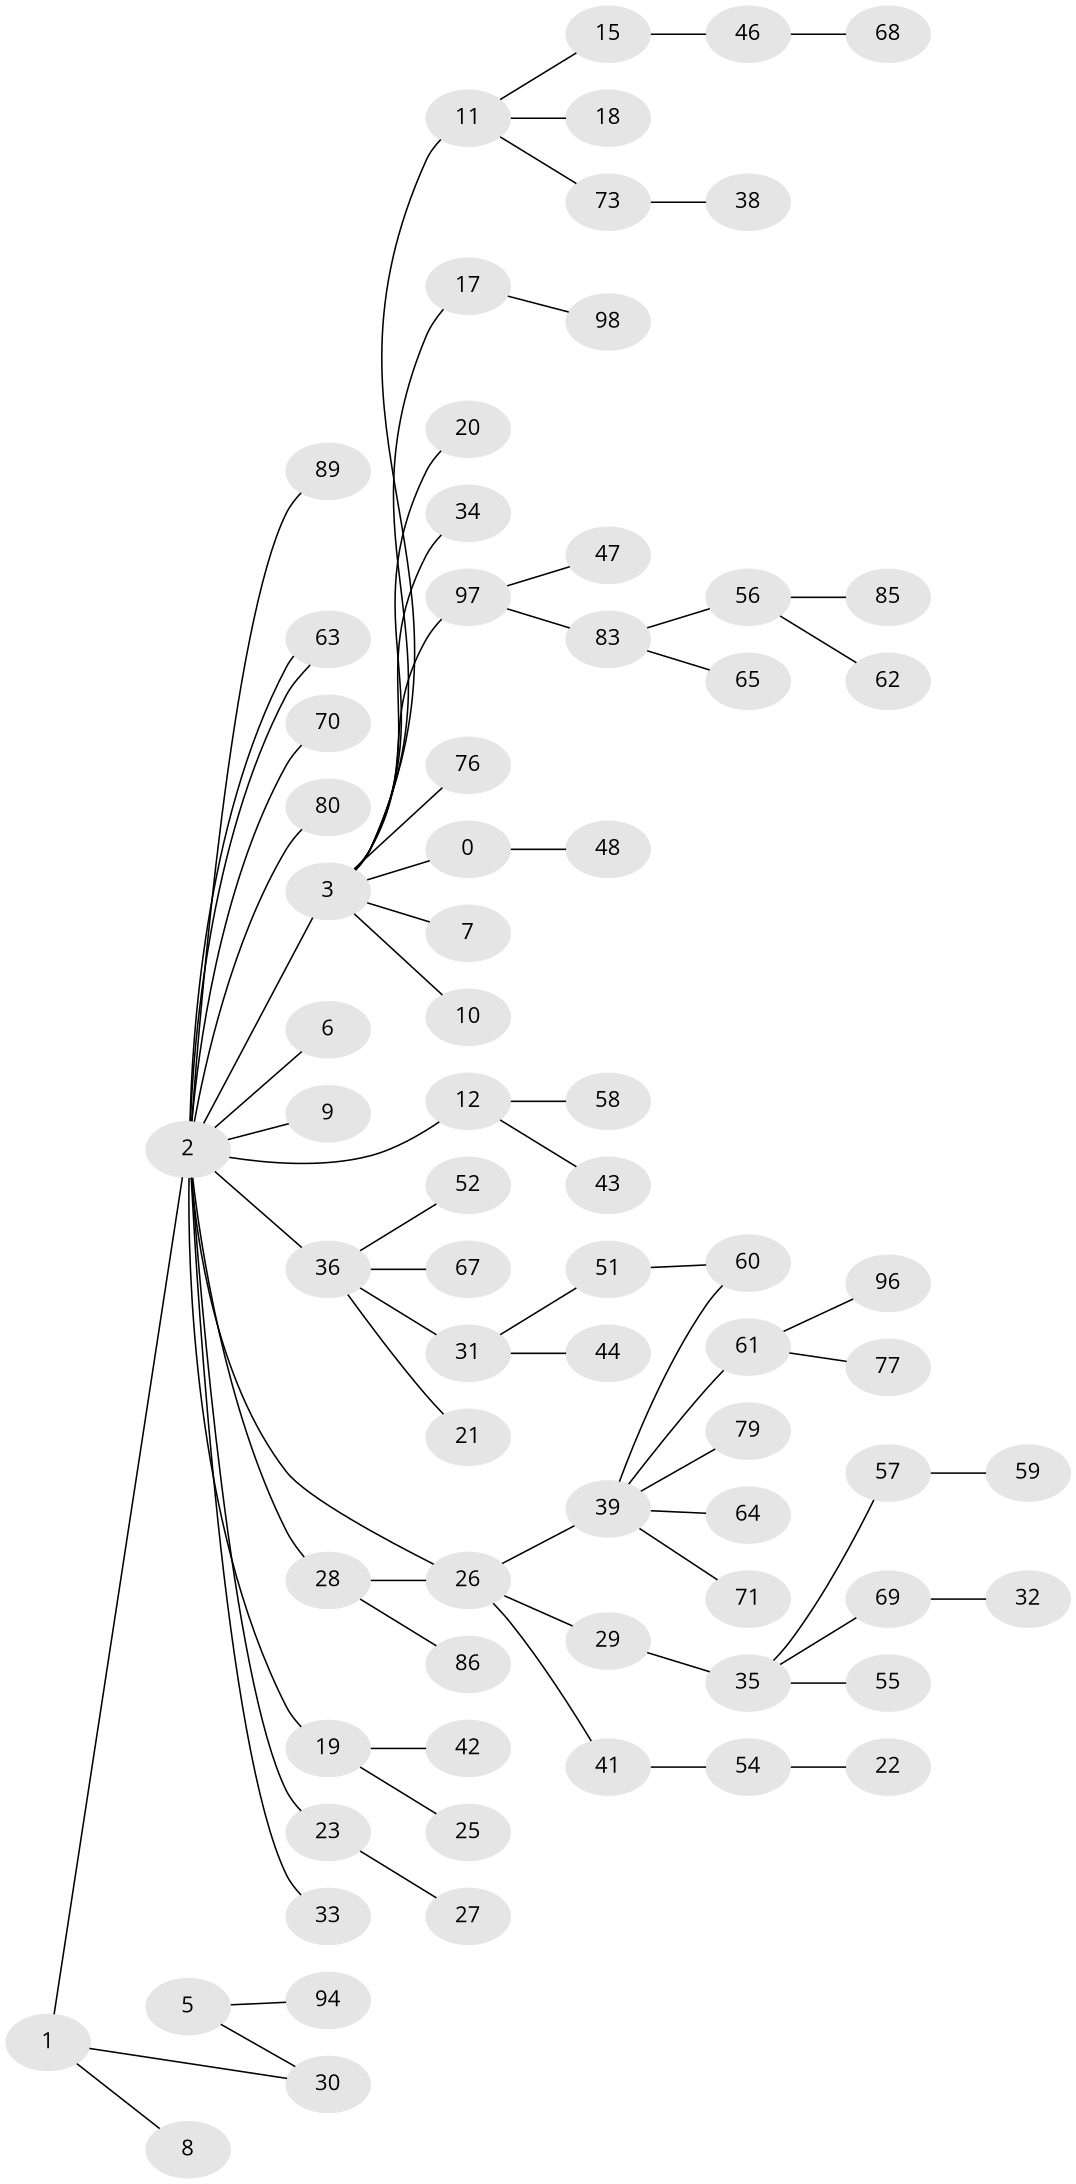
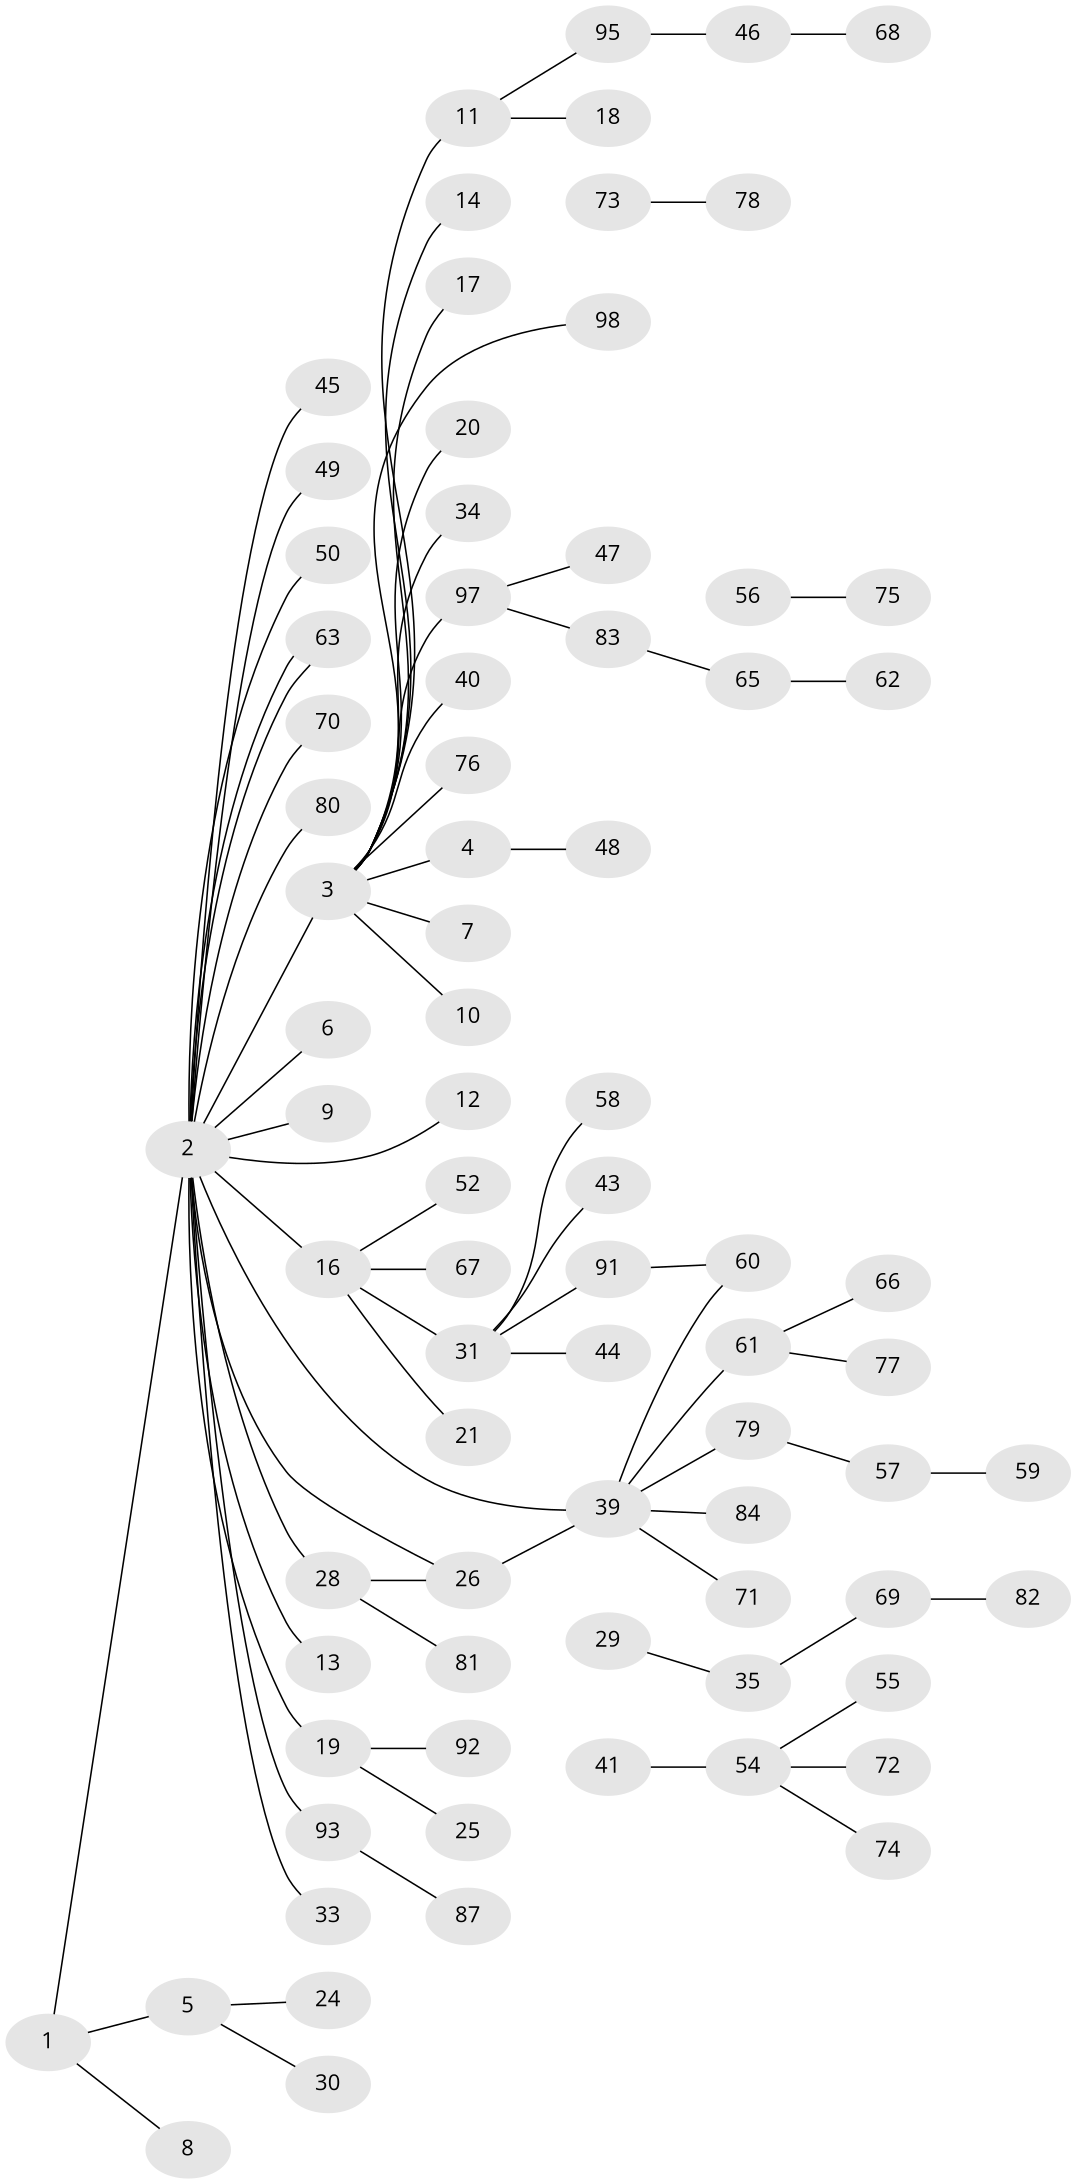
(608, 34) -> (608, 34)
(538, 160) -> none
none -> (468, 202)
(748, 202) -> (748, 202)
(538, 304) -> (375, 550)
none -> (328, 387)
(328, 471) -> (328, 471)
none -> (328, 555)
(888, 597) -> (888, 597)
(678, 618) -> none
(818, 639) -> (818, 681)
none -> (468, 681)
(468, 849) -> (468, 849)
(538, 1101) -> (538, 1227)
(538, 1143) -> (540, 1266)
(328, 1269) -> (328, 1269)
(608, 1269) -> (608, 1269)
(888, 1283) -> (888, 1283)
none -> (335, 1403)
(748, 1515) -> (748, 1515)
(829, 1583) -> (818, 1452)
(1028, 1599) -> (1028, 1599)
(538, 1611) -> none
none -> (328, 1664)
(468, 1664) -> (468, 1664)
(545, 1670) -> none
(818, 1683) -> (818, 1725)
(468, 1748) -> (468, 1748)
(888, 1767) -> (888, 1767)
(328, 1832) -> (328, 1832)
none -> (888, 1851)
(468, 1916) -> (468, 1916)
(328, 2000) -> (328, 2000)
(188, 2063) -> (118, 2025)
